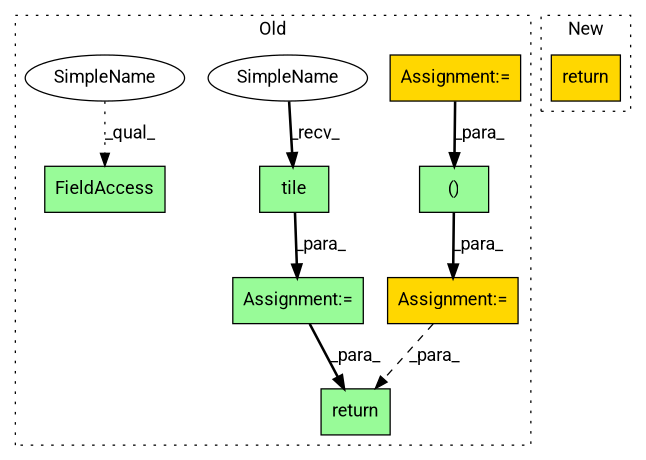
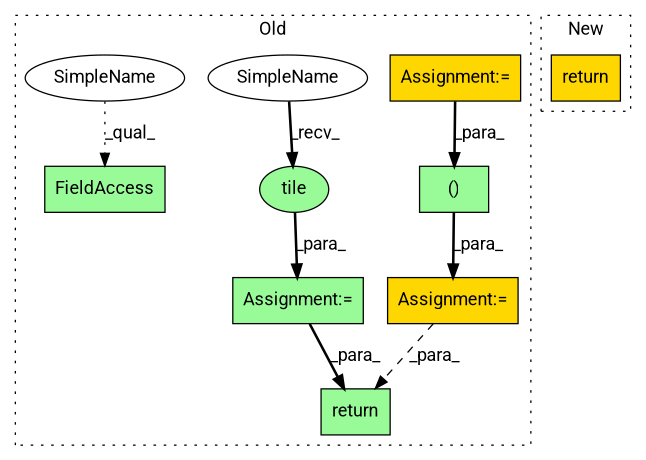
(294, 189) -> (294, 189)
